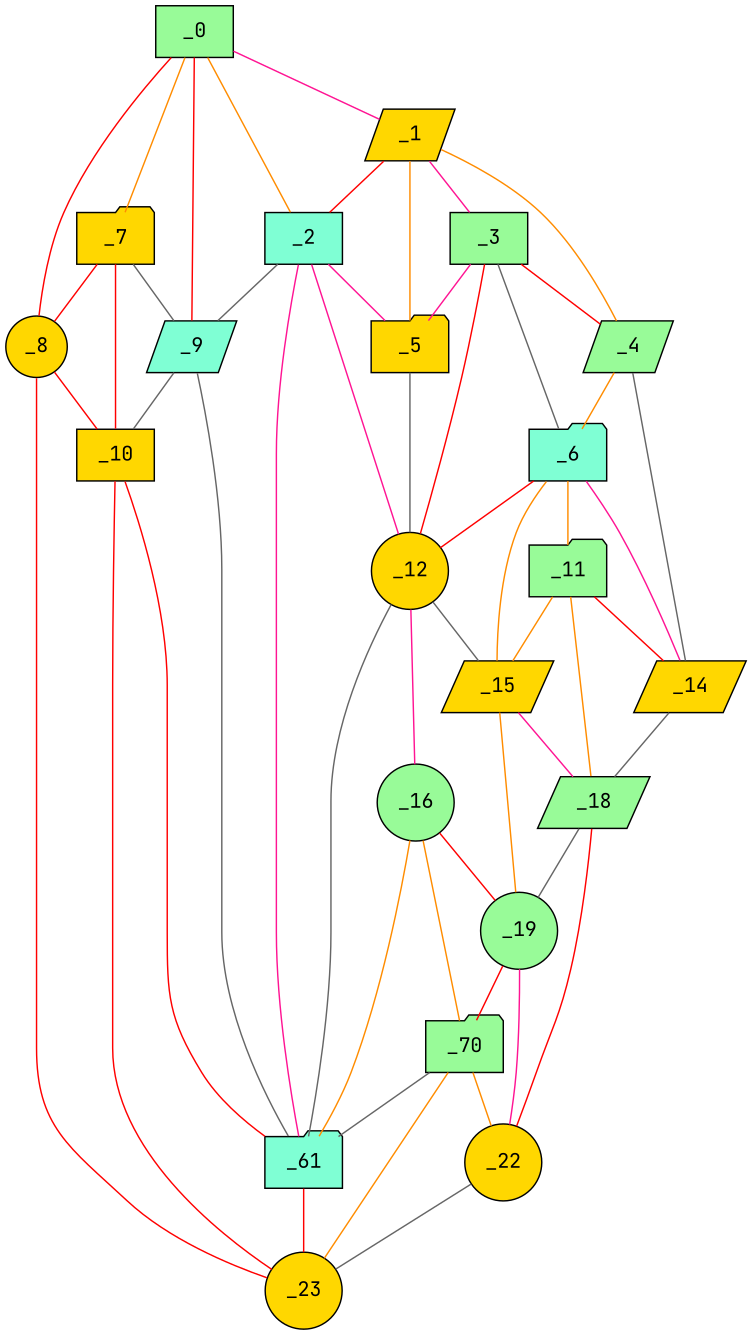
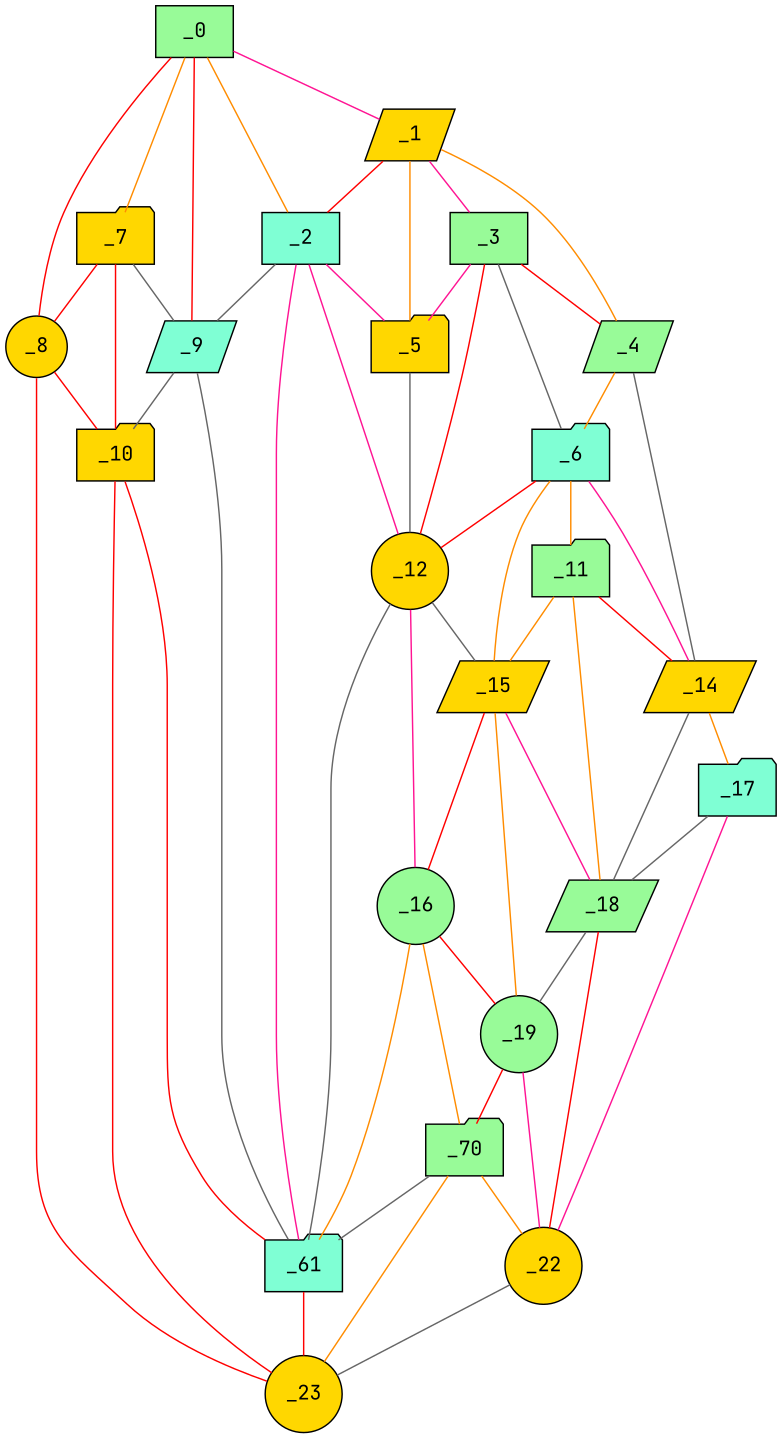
(116, 455) -> (116, 455)
none -> (737, 790)
none -> (456, 791)
